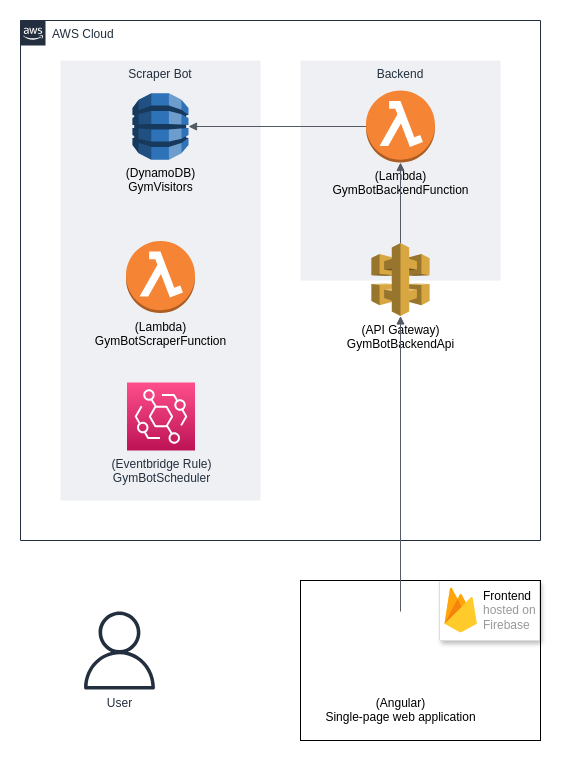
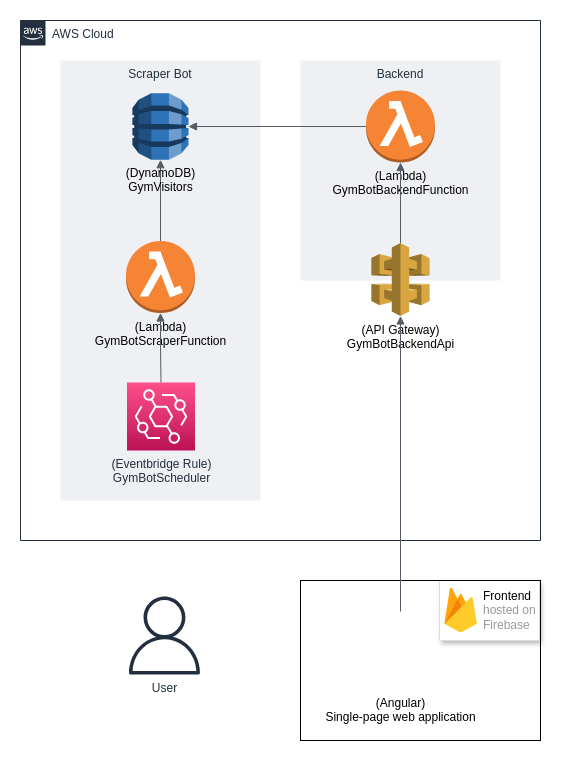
none -> (161, 204)
none -> (161, 352)
(120, 651) -> (165, 636)
